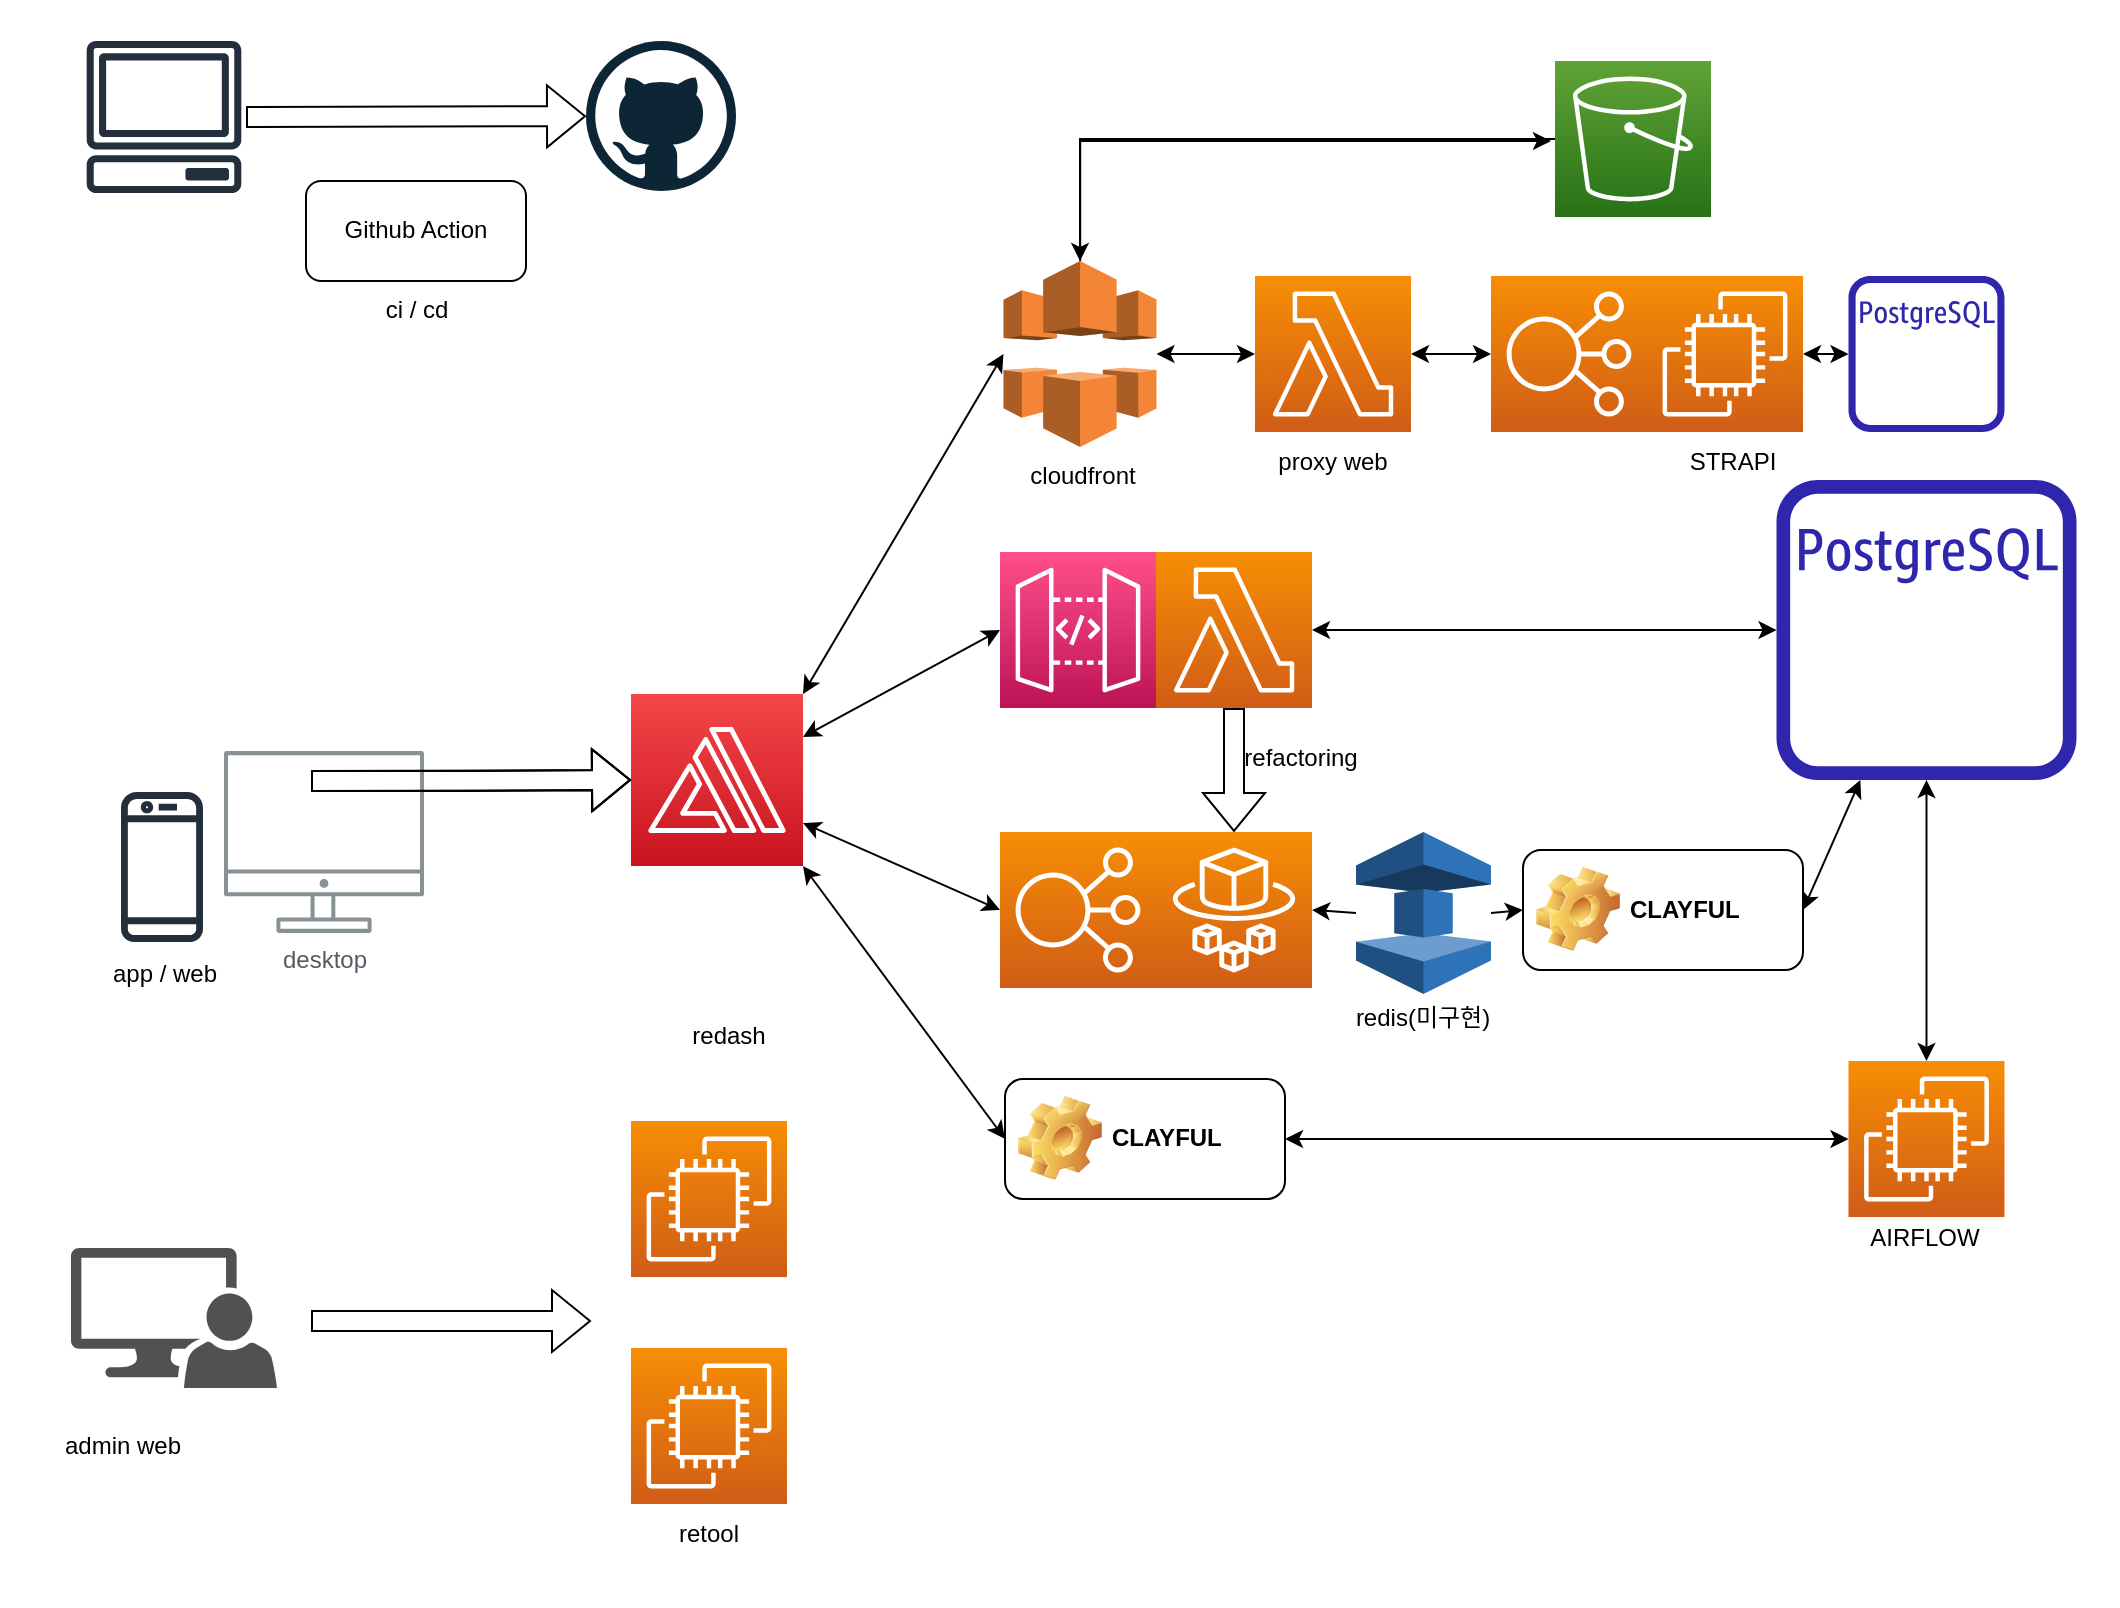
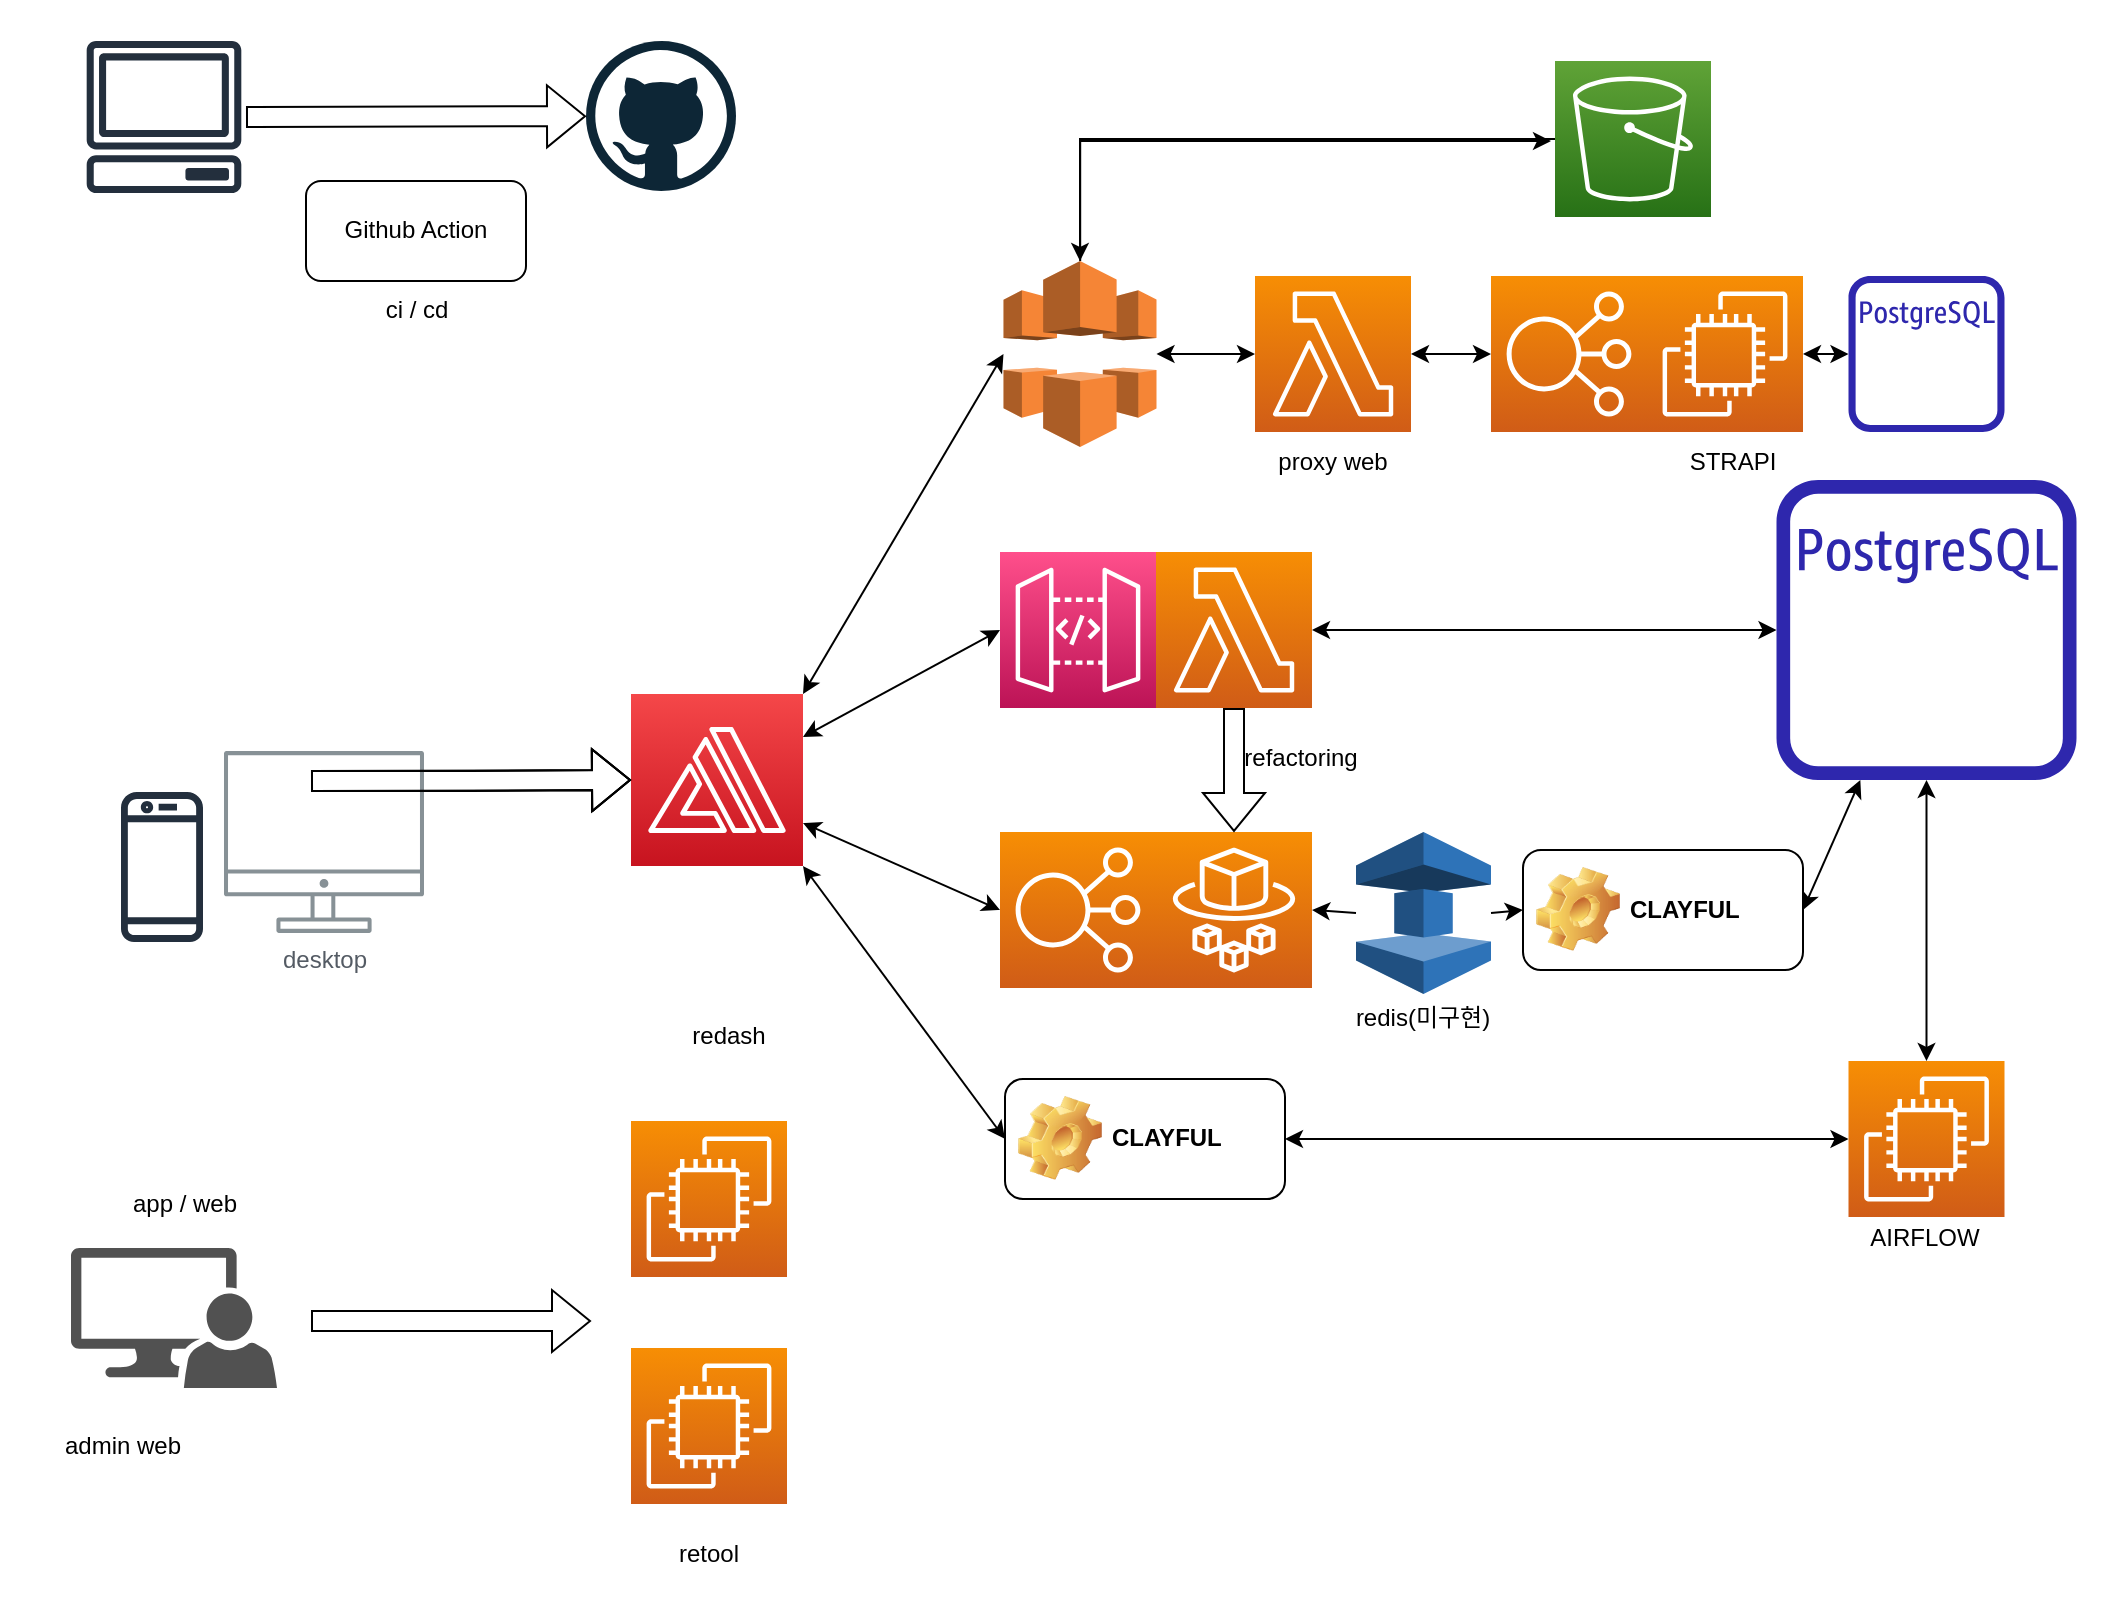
(1084, 477) -> none
(164, 975) -> (184, 1205)
(709, 1534) -> (709, 1554)
